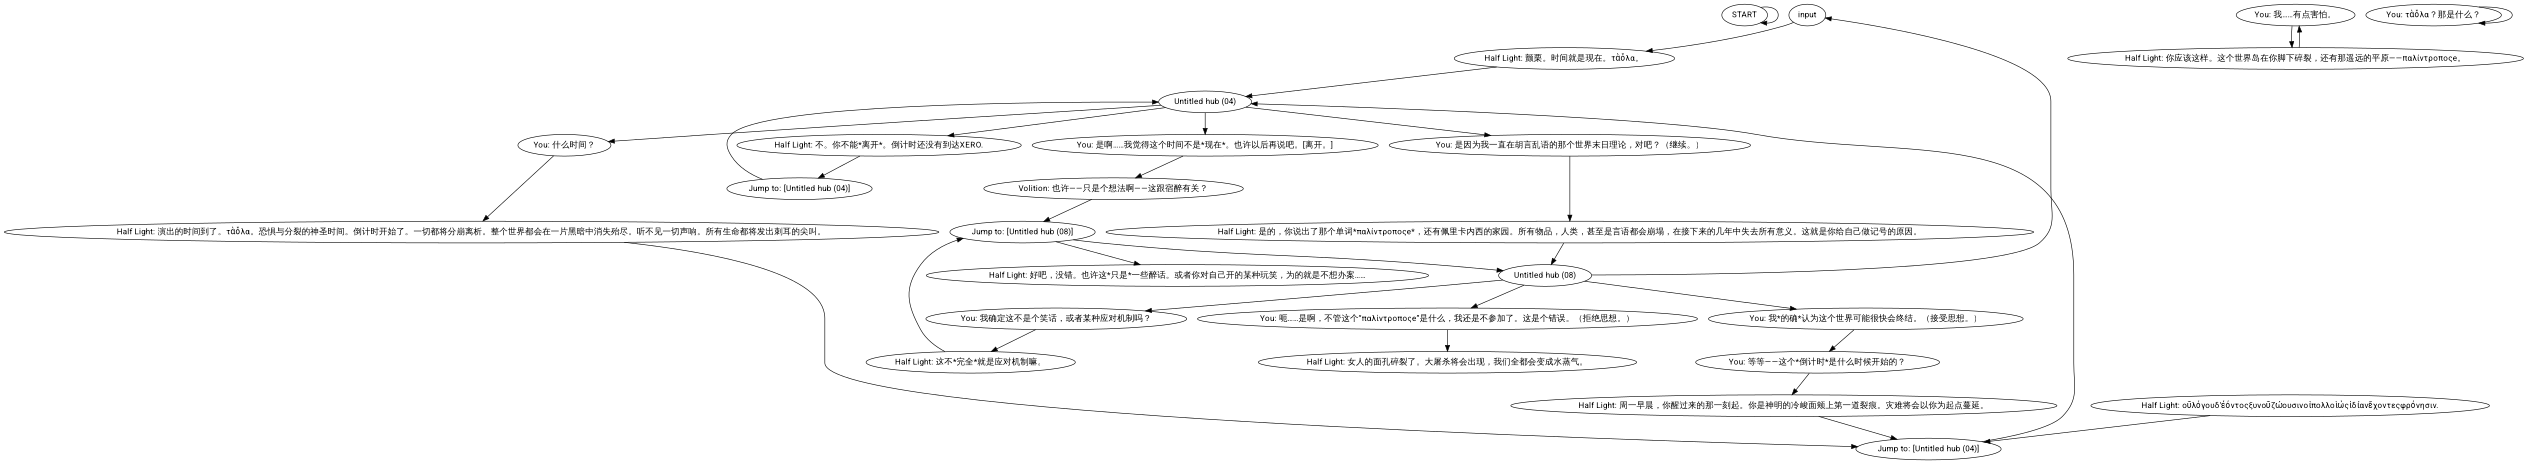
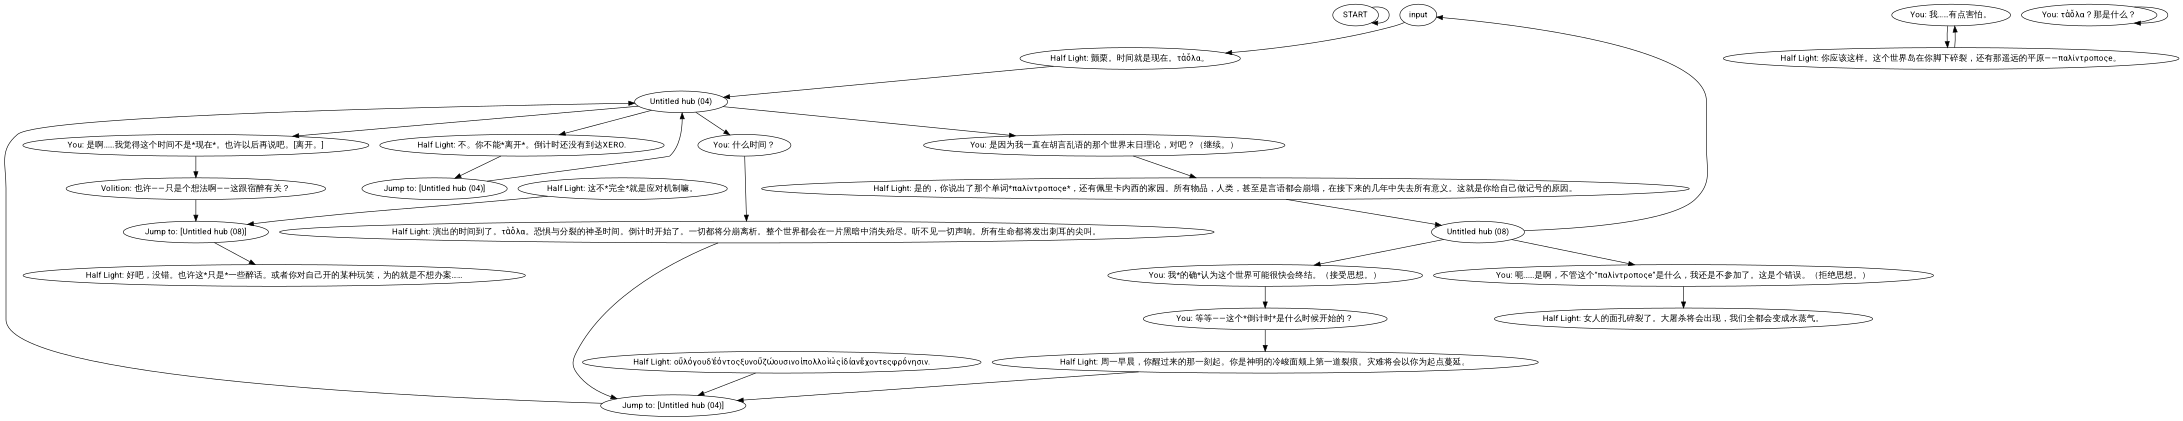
(1285, 256) -> none
(1056, 319) -> none
